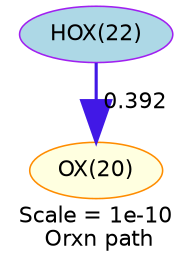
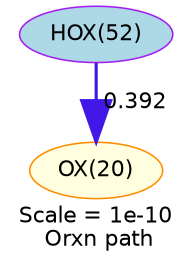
(96, 34) -> (96, 34)
